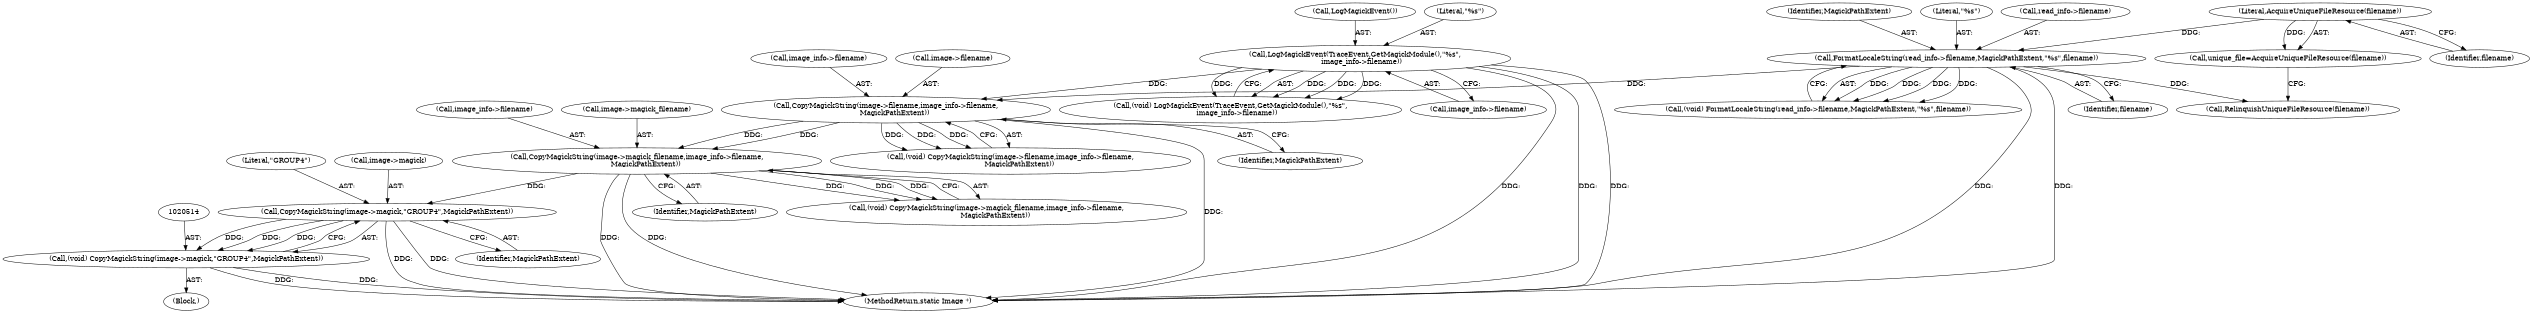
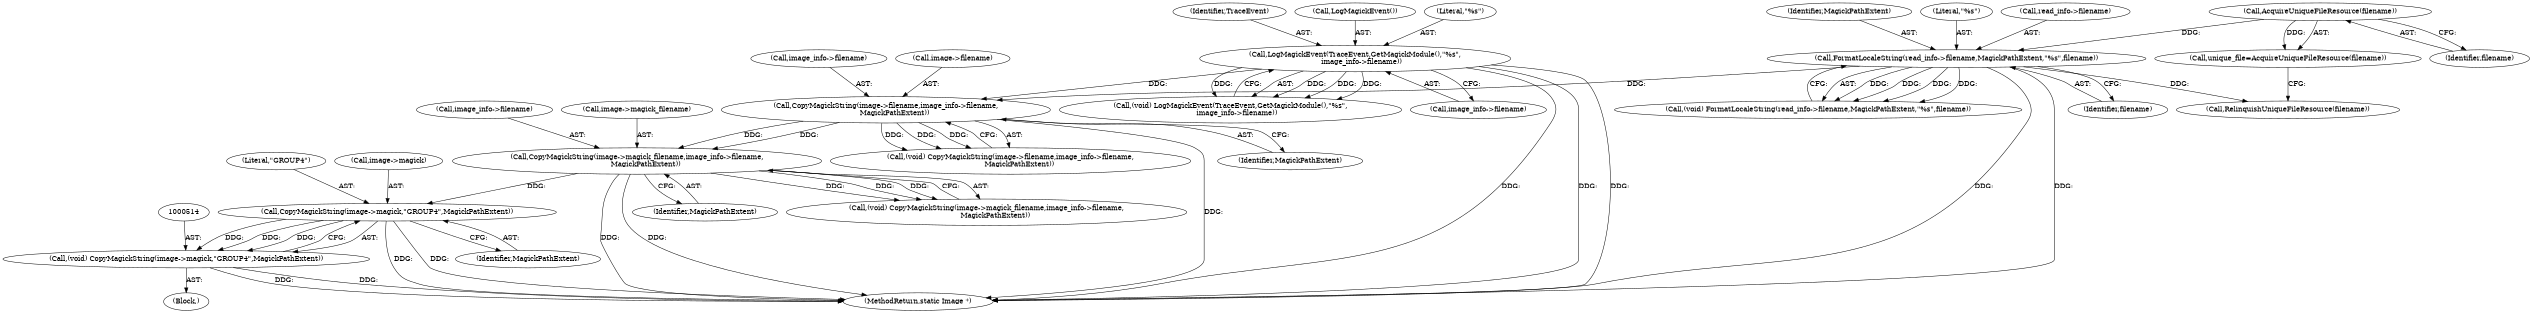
none -> (1230, 12)
(2320, 12) -> (2320, 12)
(184, 212) -> (184, 212)
